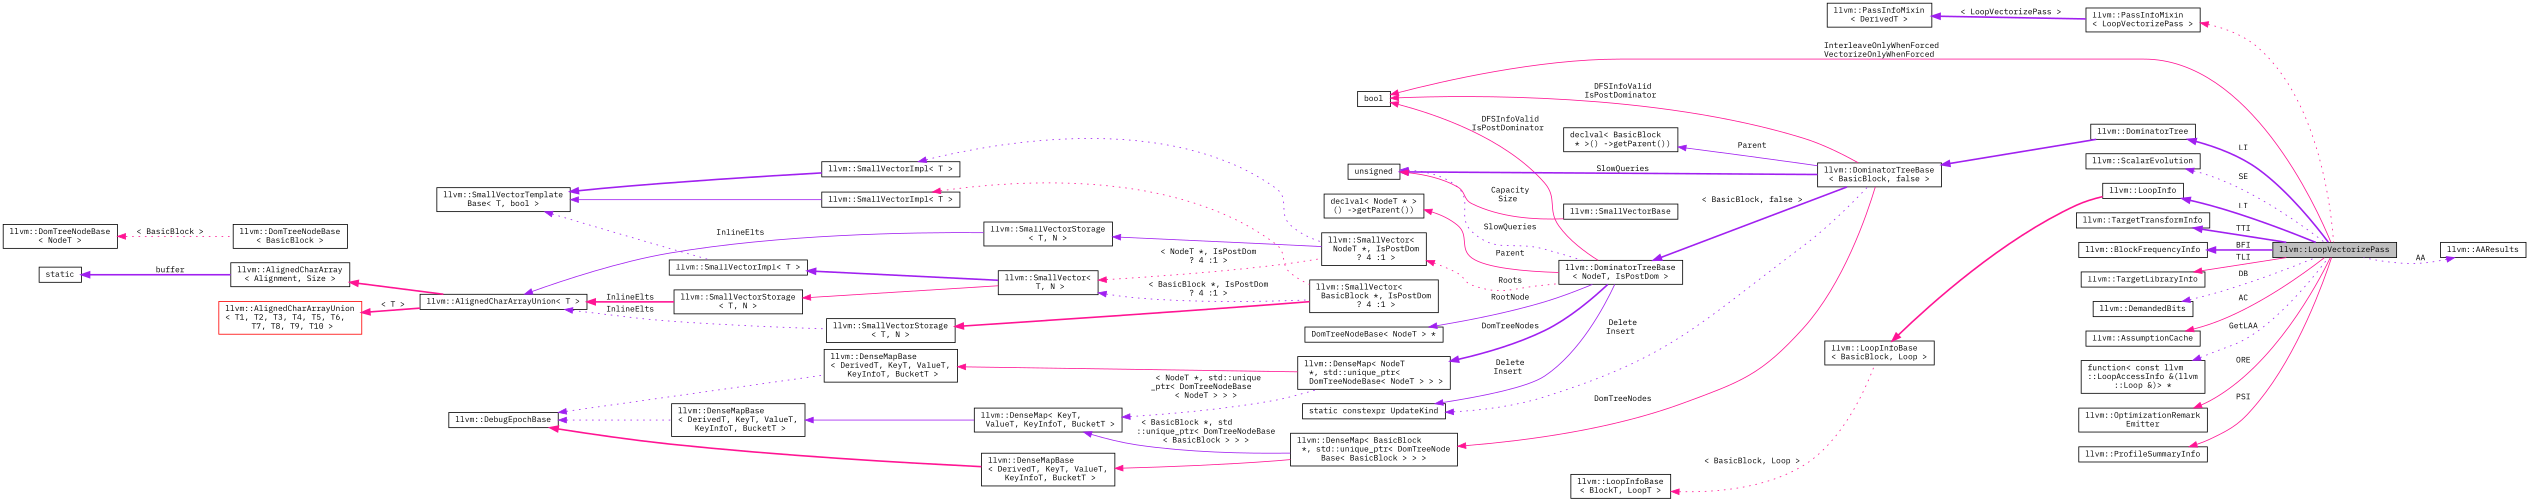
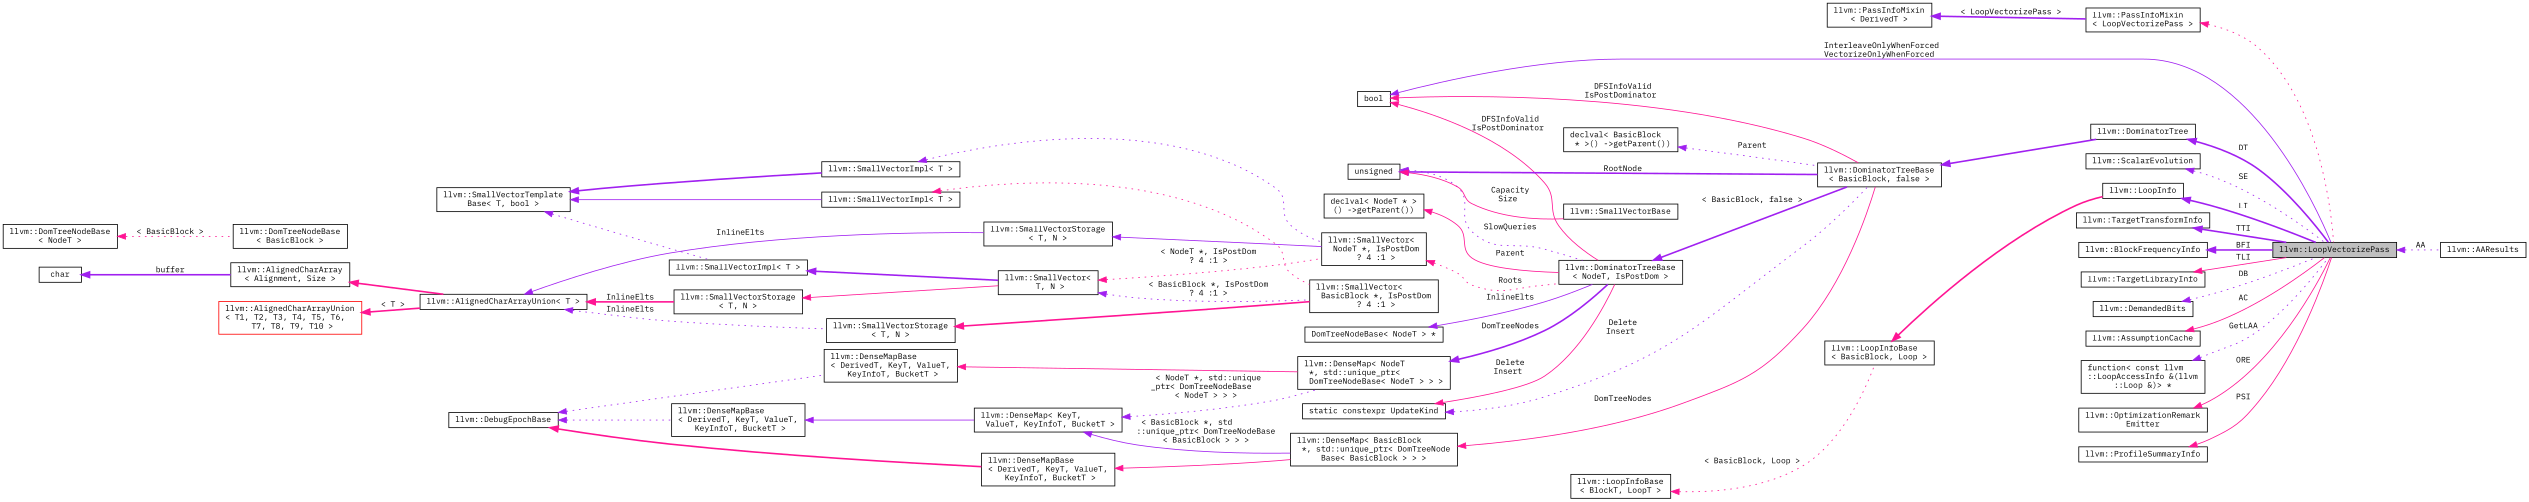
(1907, 59) -> (1907, 59)
(2241, 148) -> (2241, 148)
(1752, 157) -> (1752, 157)
(1621, 169) -> (1621, 169)
(2405, 263) -> (2423, 250)
(60, 275) -> (60, 275)
(1508, 297) -> (1508, 297)
(1549, 373) -> (1549, 373)
